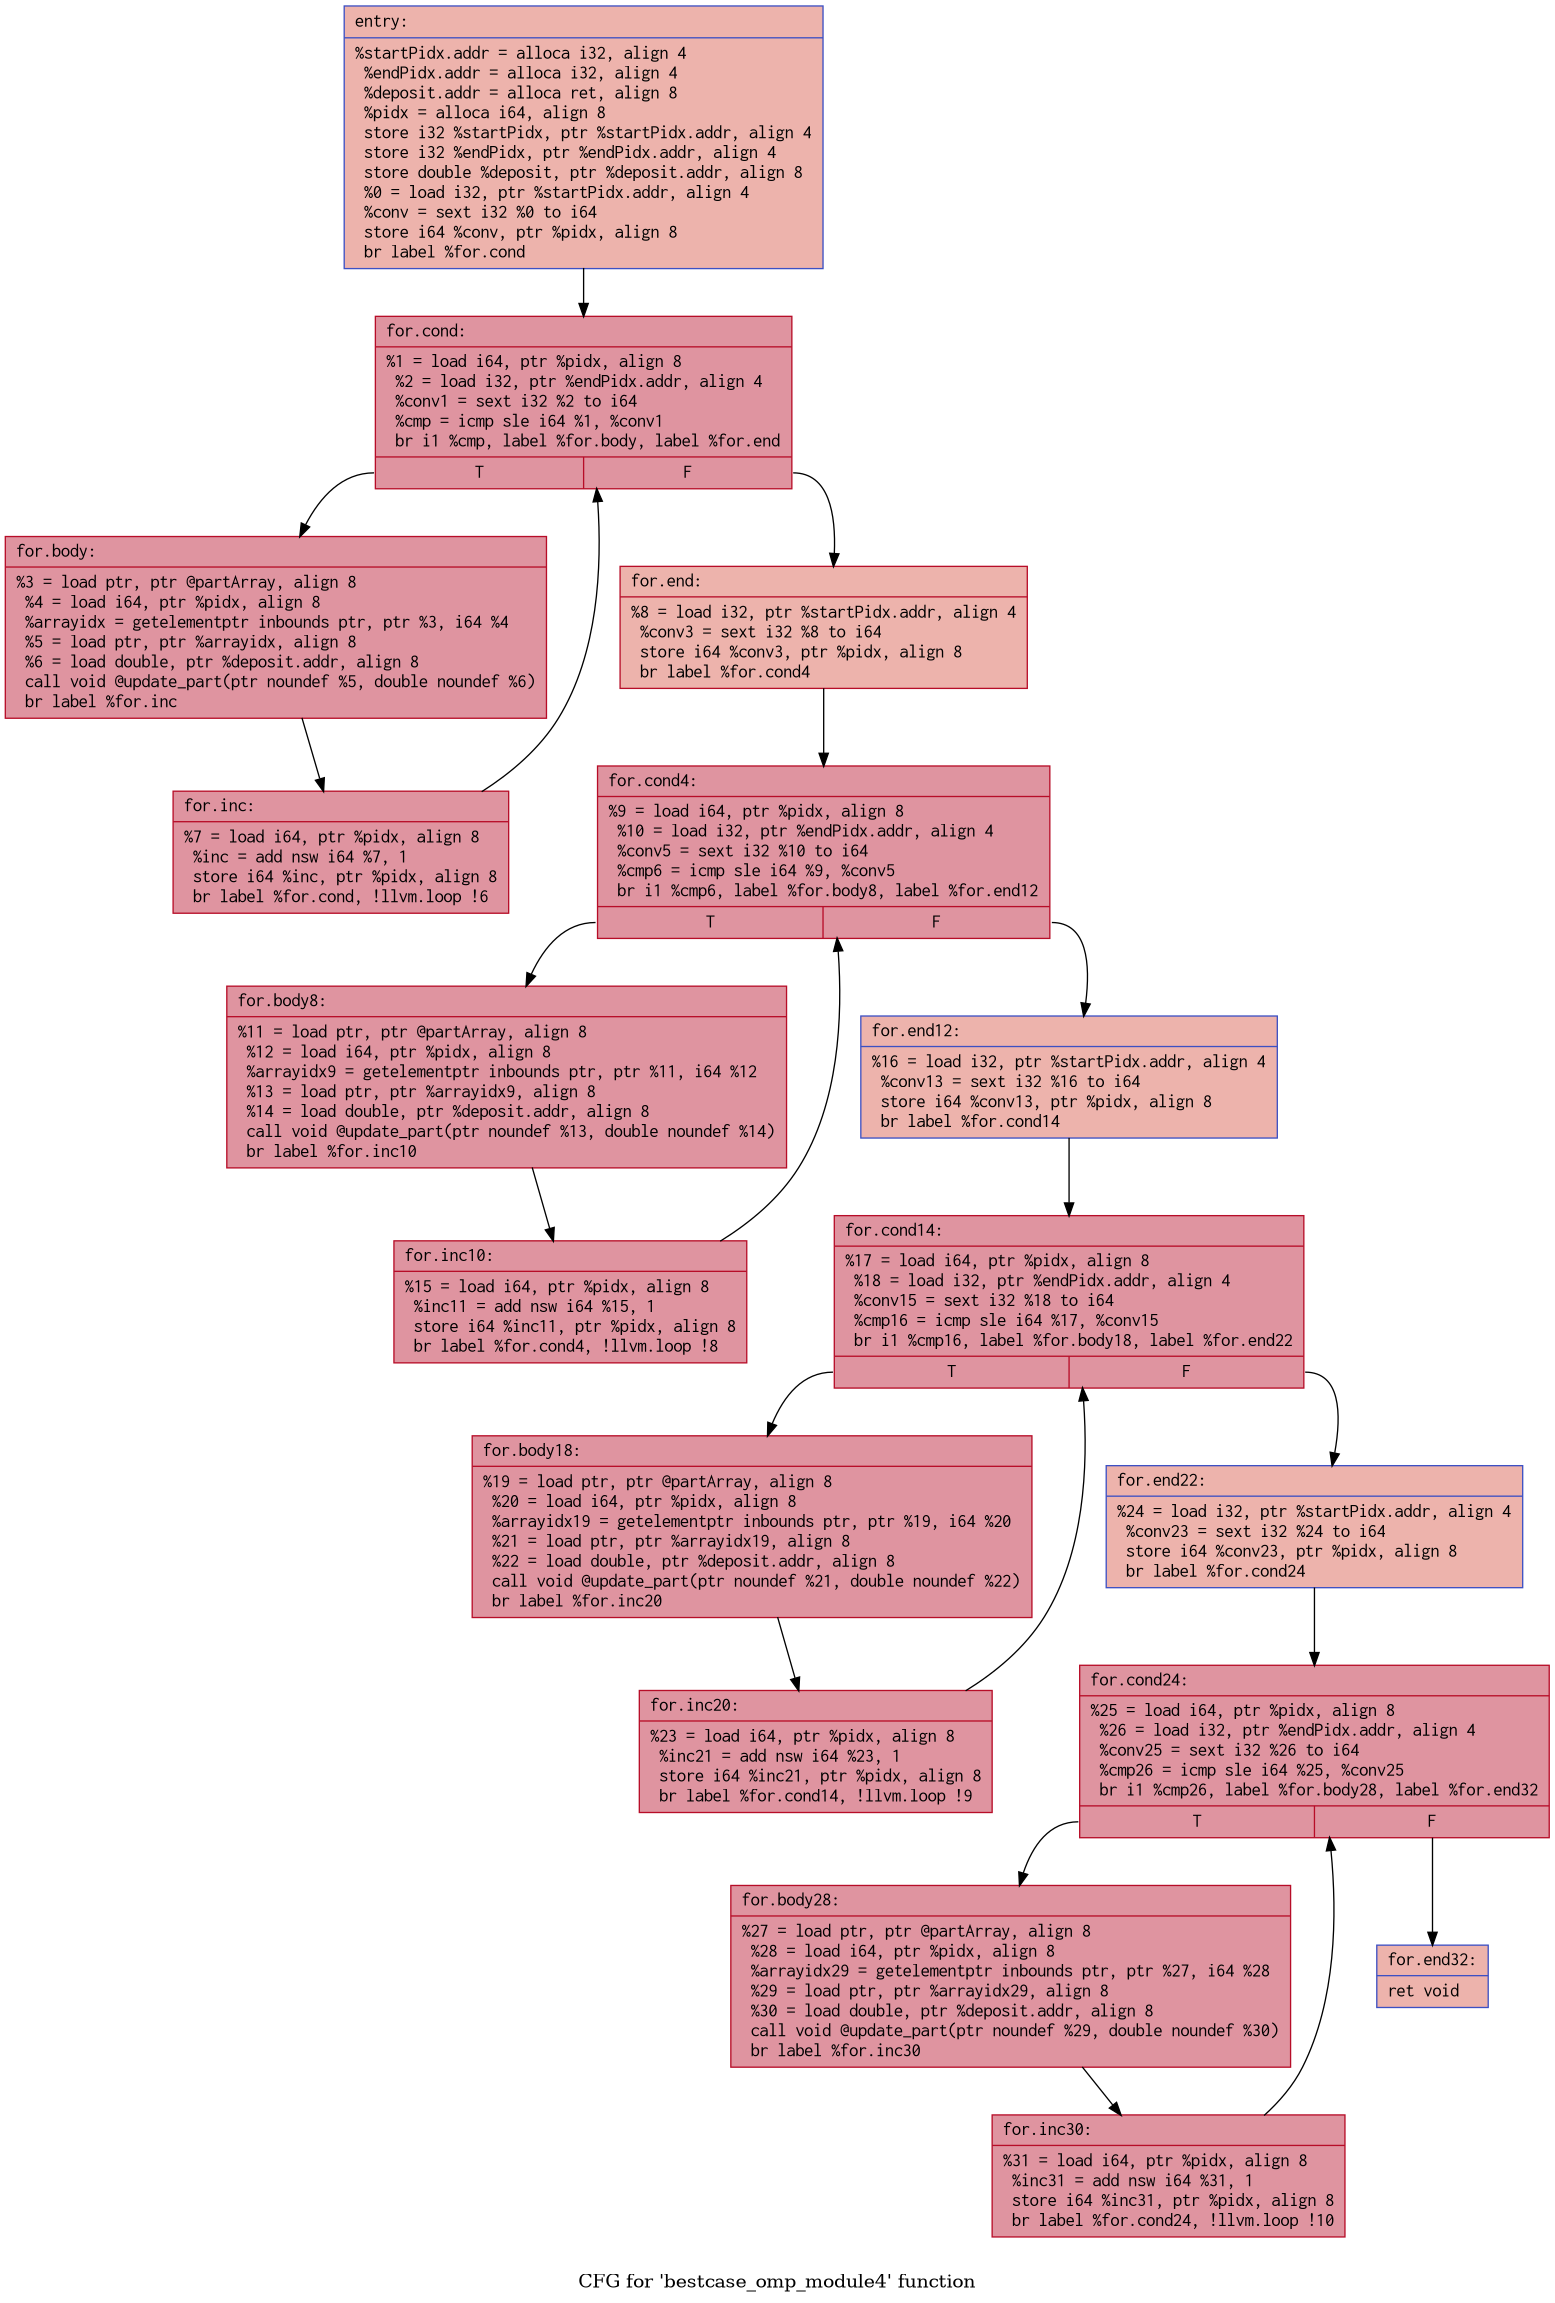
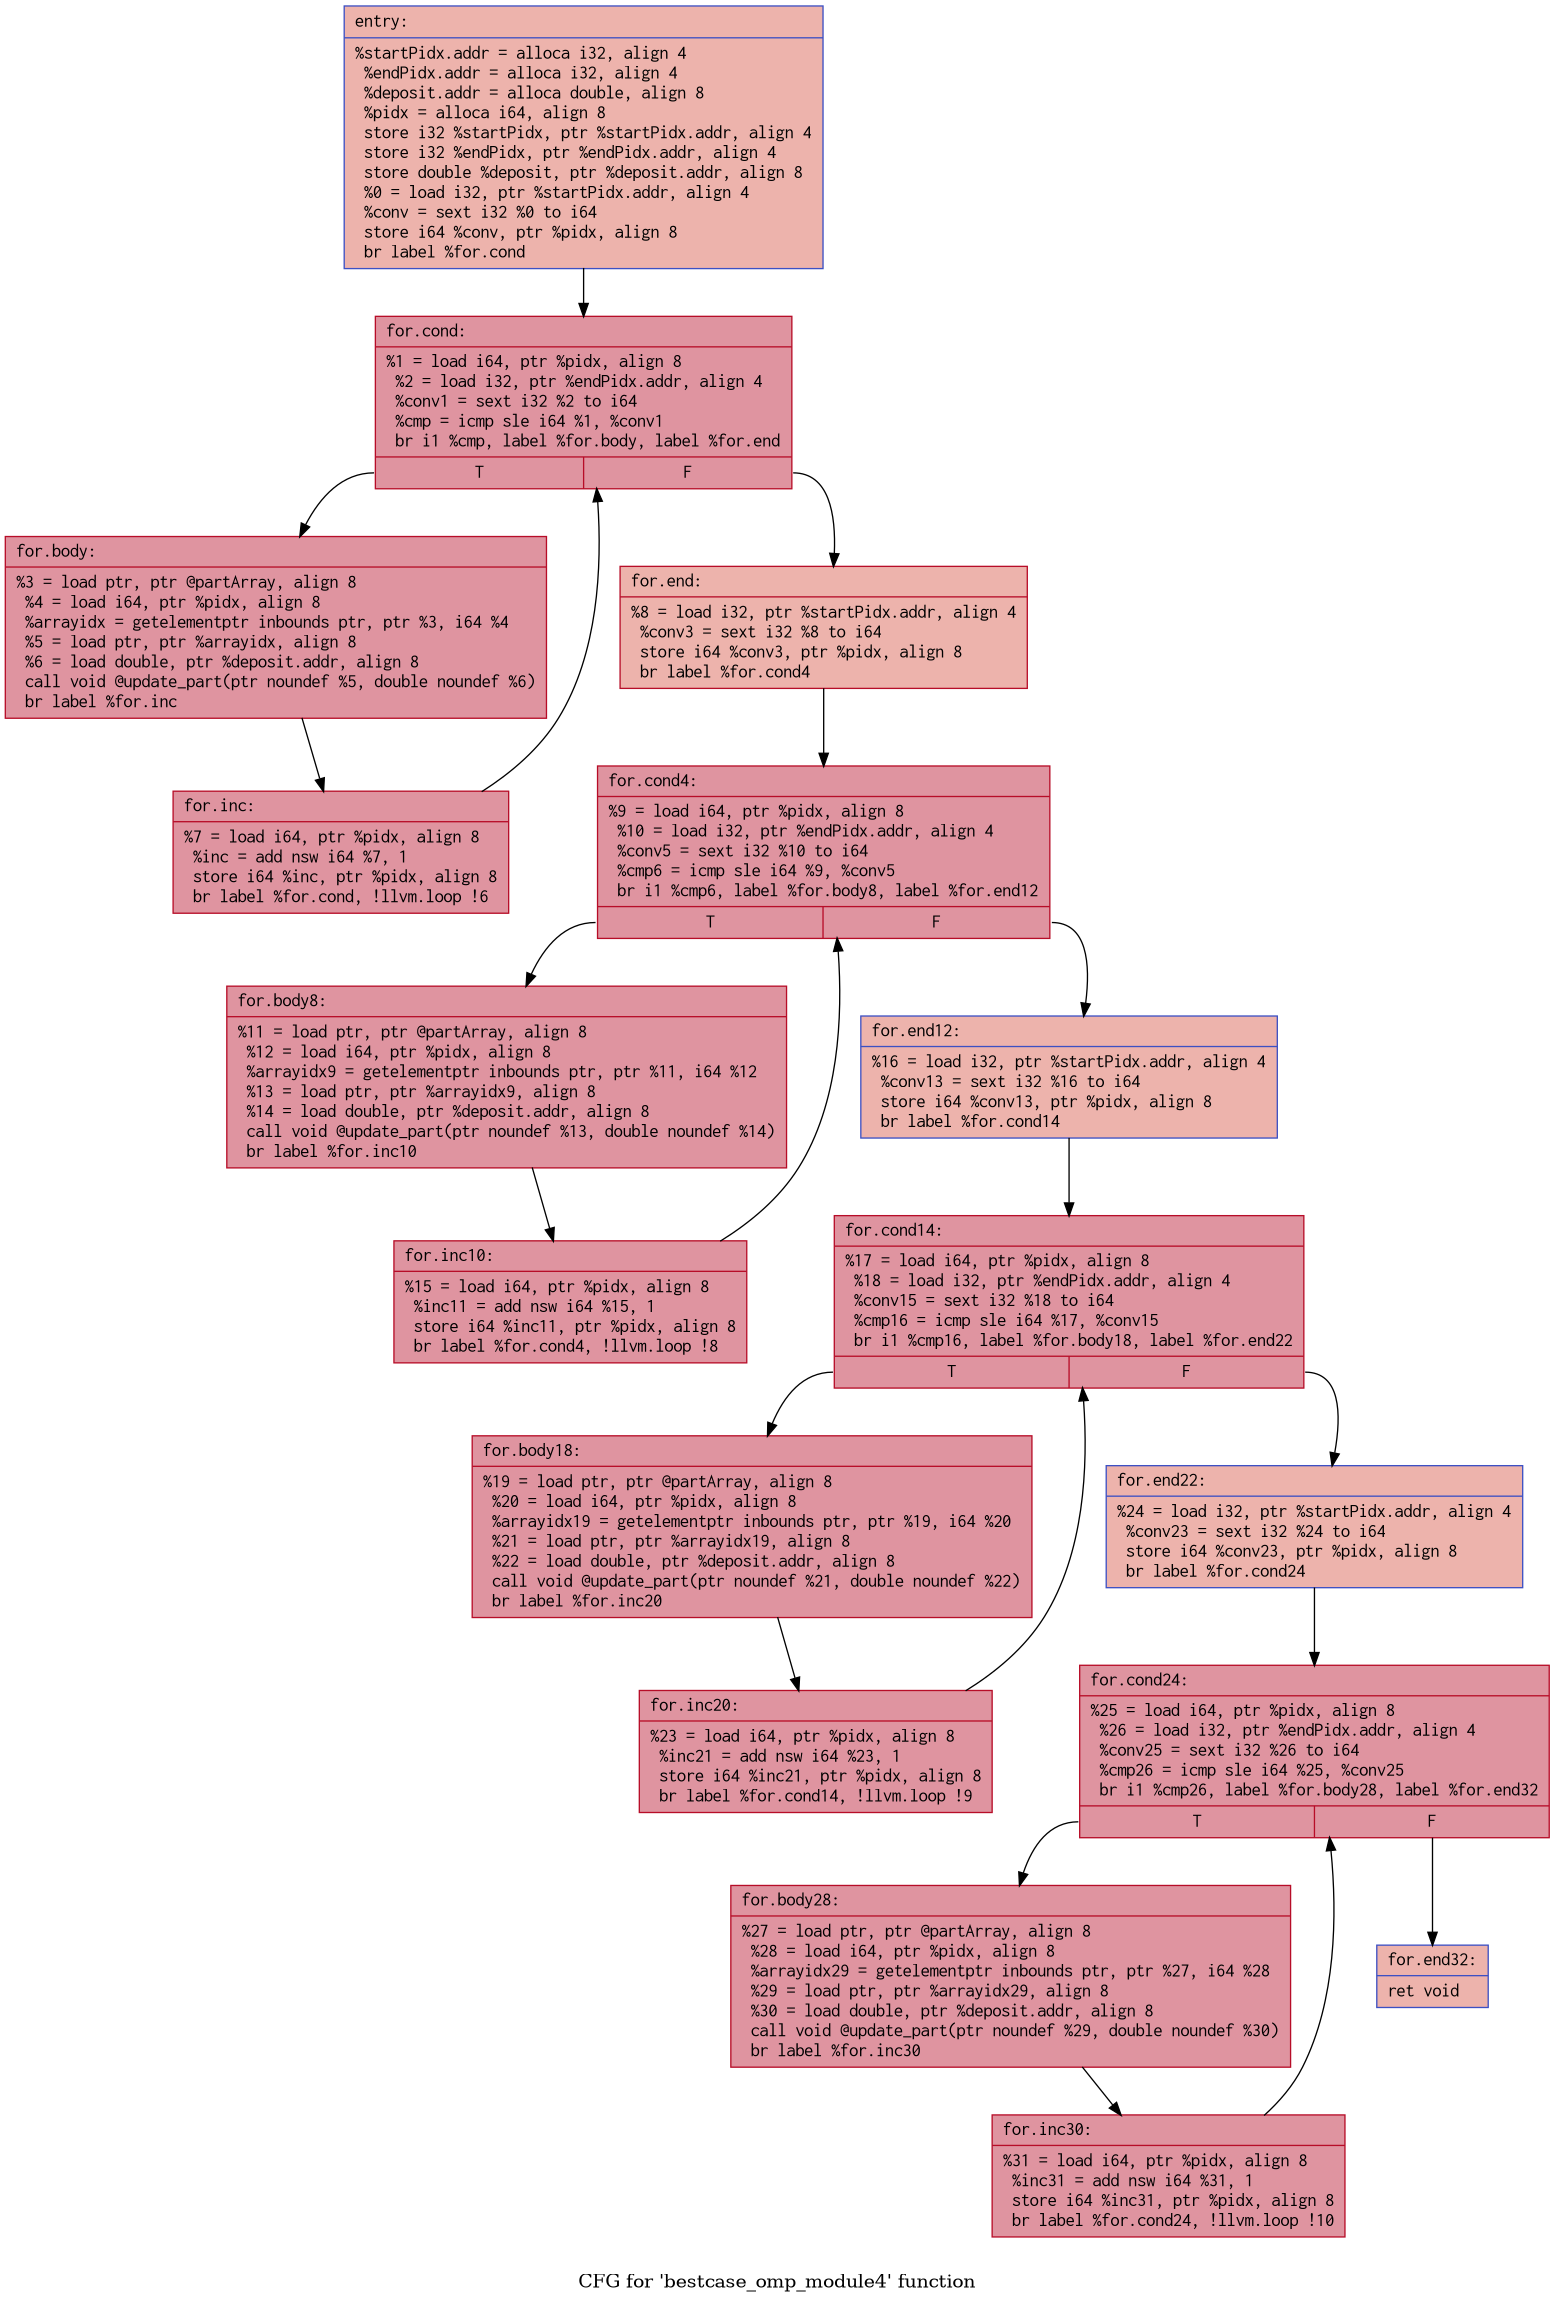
(517, 93) -> (530, 93)
